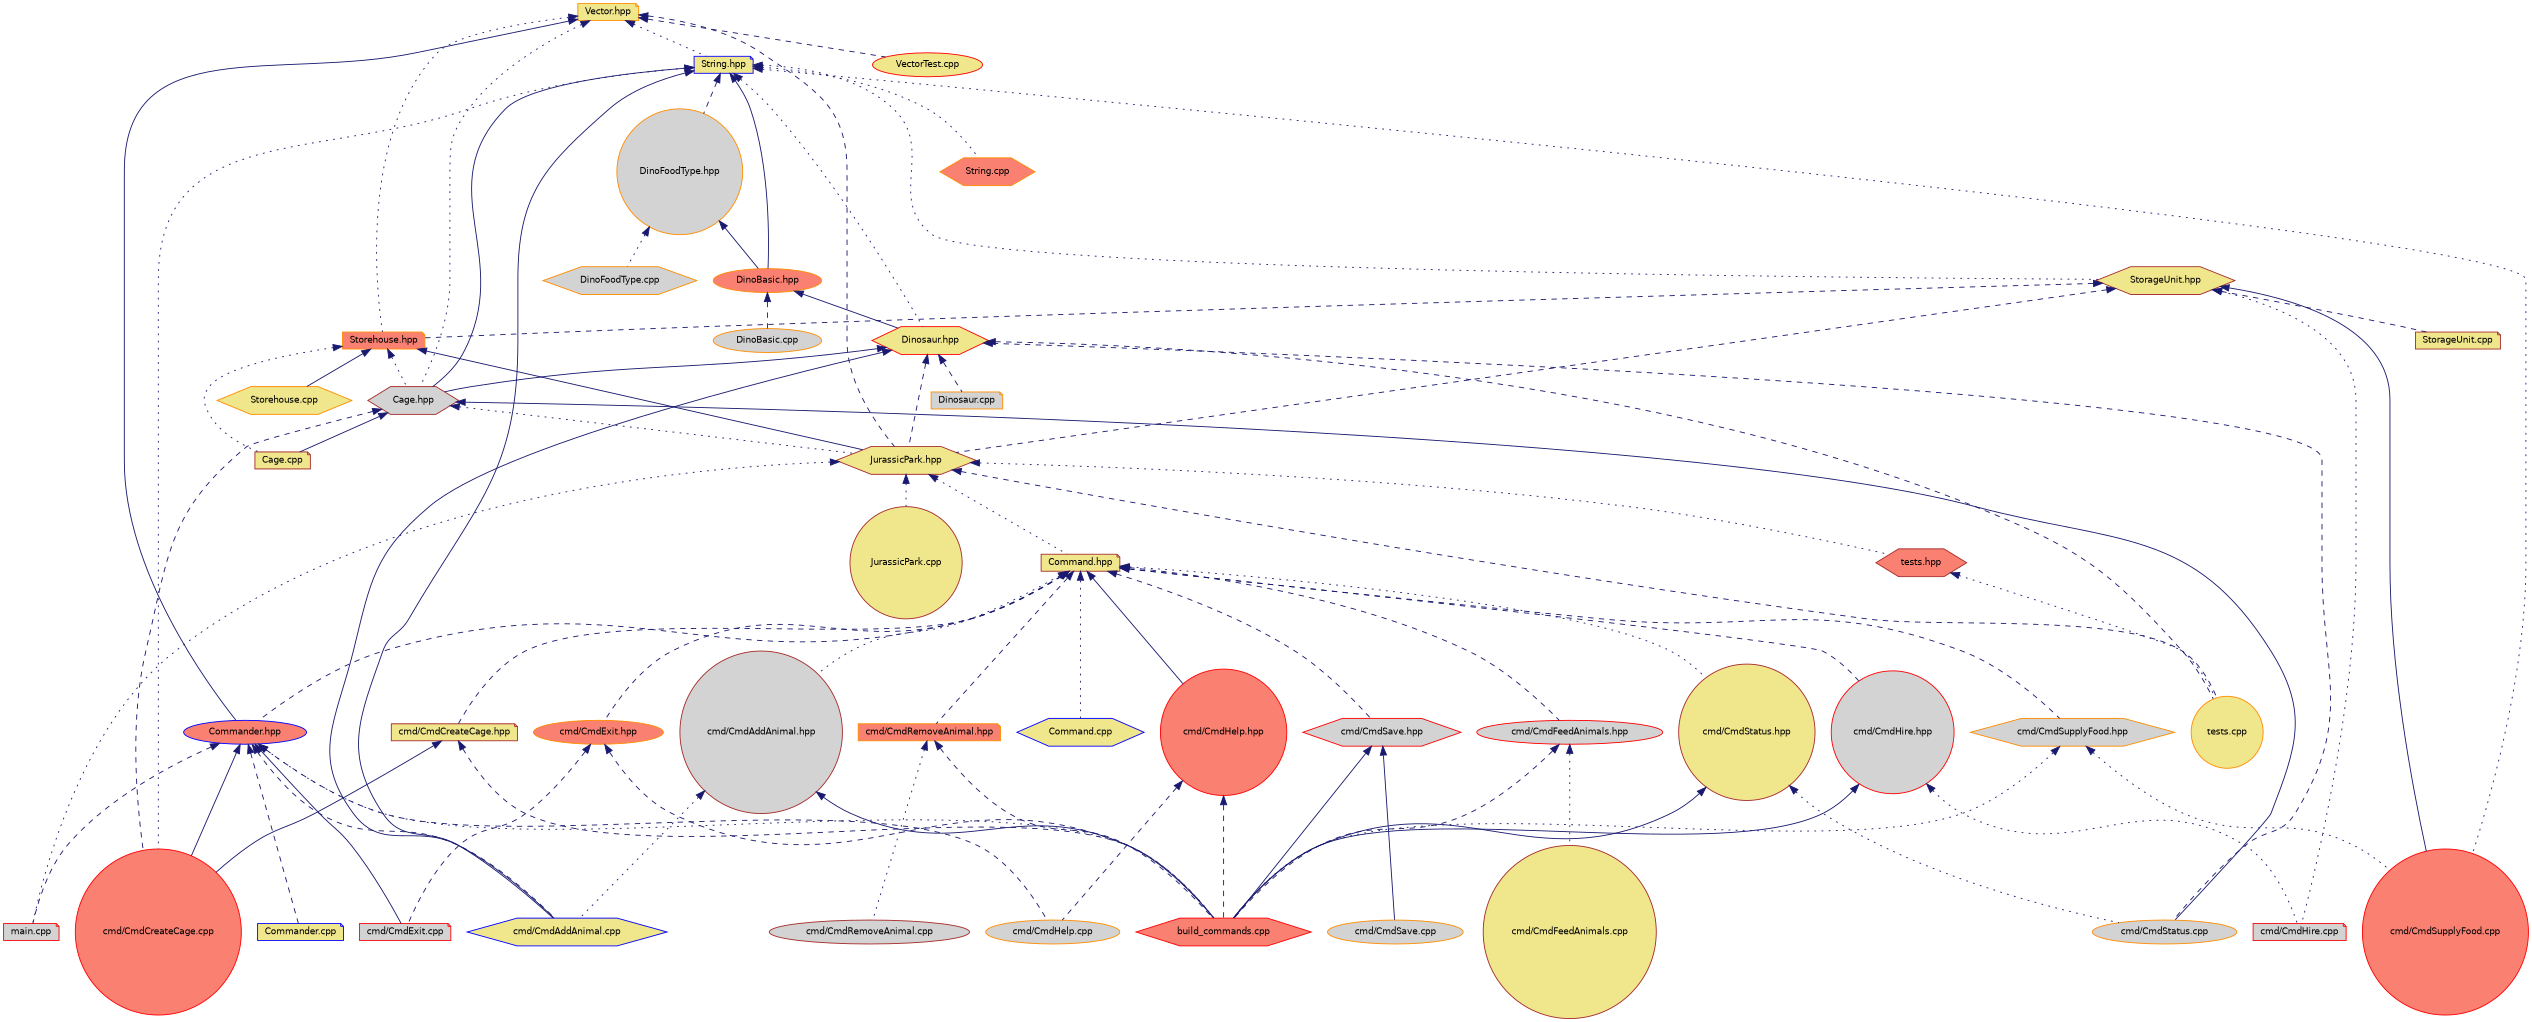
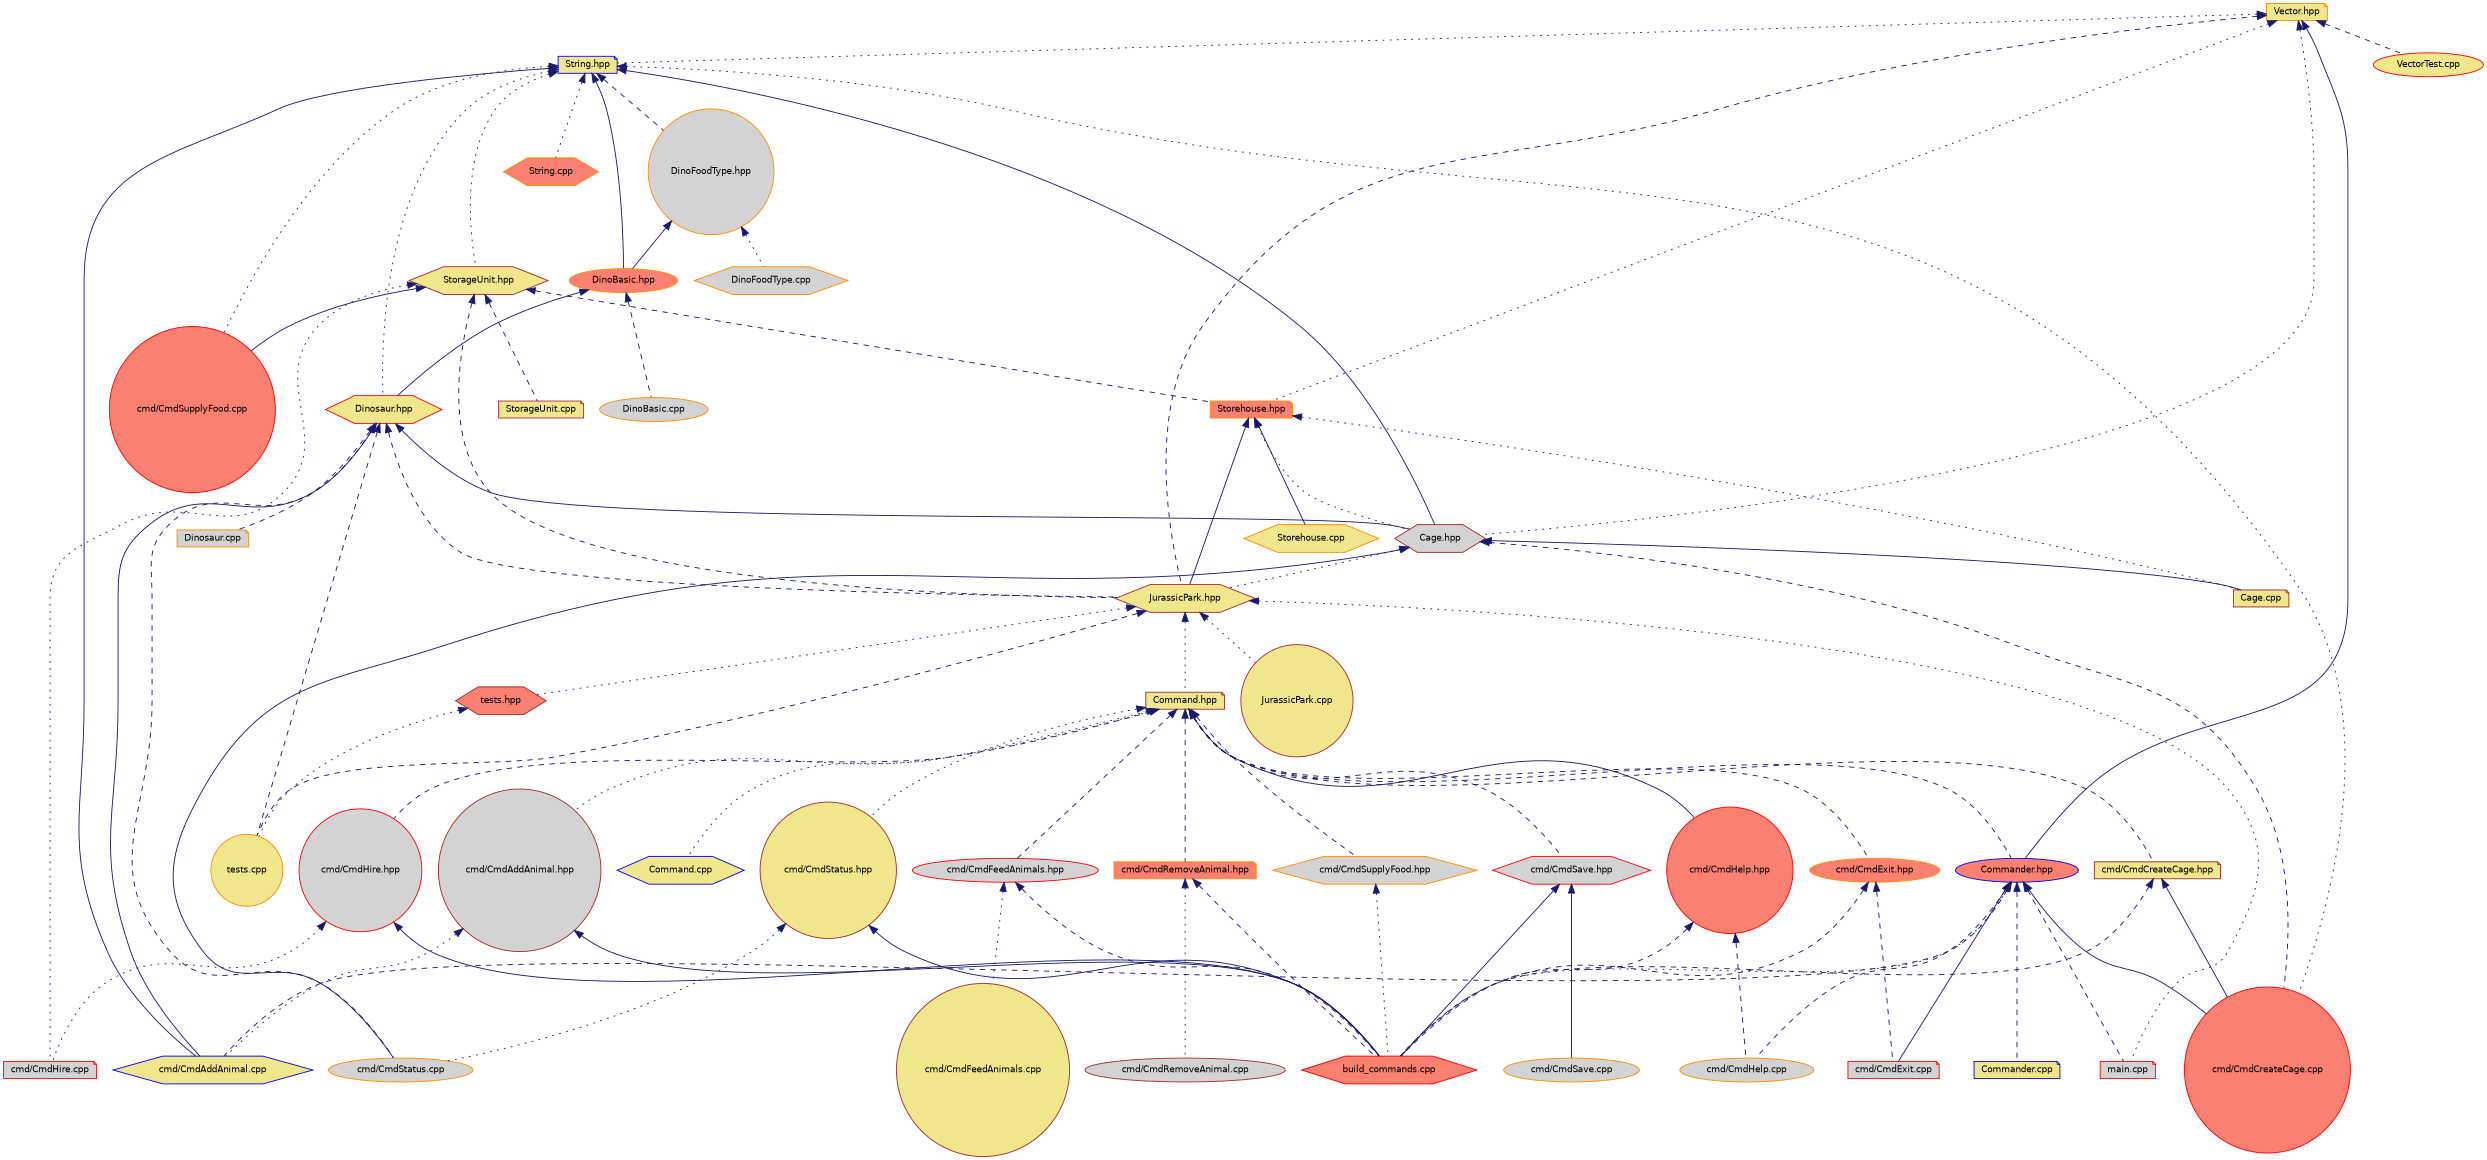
(2236, 827) -> none
